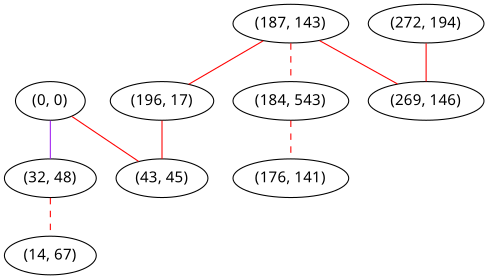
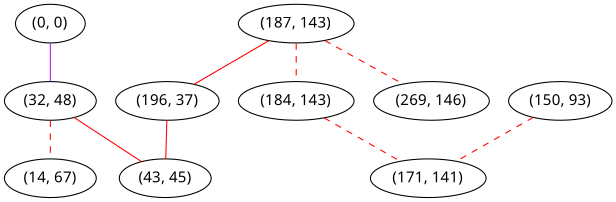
(426, 24) -> none
(358, 62) -> (364, 62)
(162, 101) -> (167, 101)
(291, 101) -> (296, 101)
none -> (560, 101)
(105, 139) -> (108, 140)
(291, 178) -> (428, 178)
